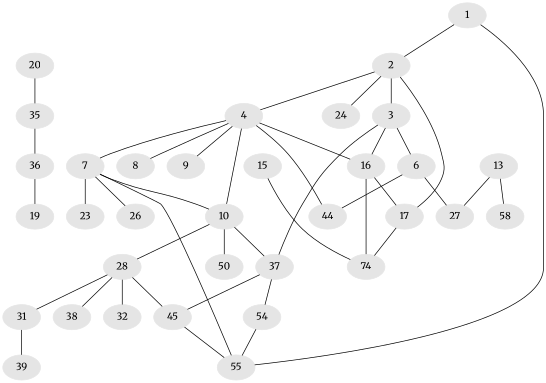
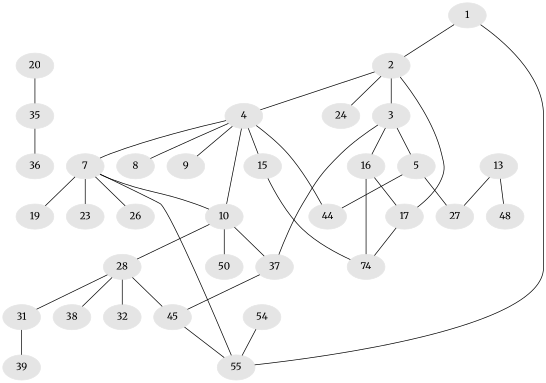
(305, 141) -> (253, 141)
(416, 166) -> (416, 166)
(35, 191) -> (60, 191)
(505, 217) -> (505, 217)
(268, 292) -> none
